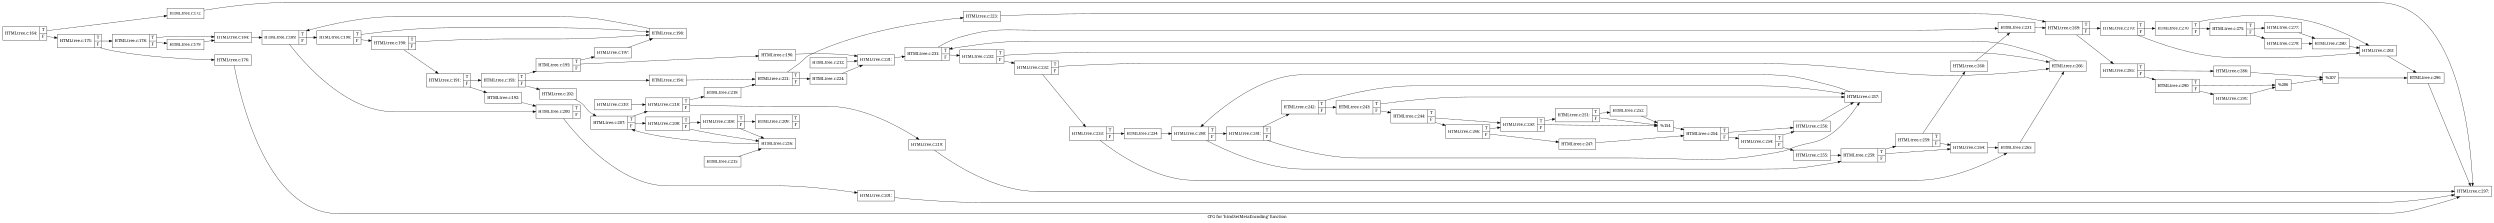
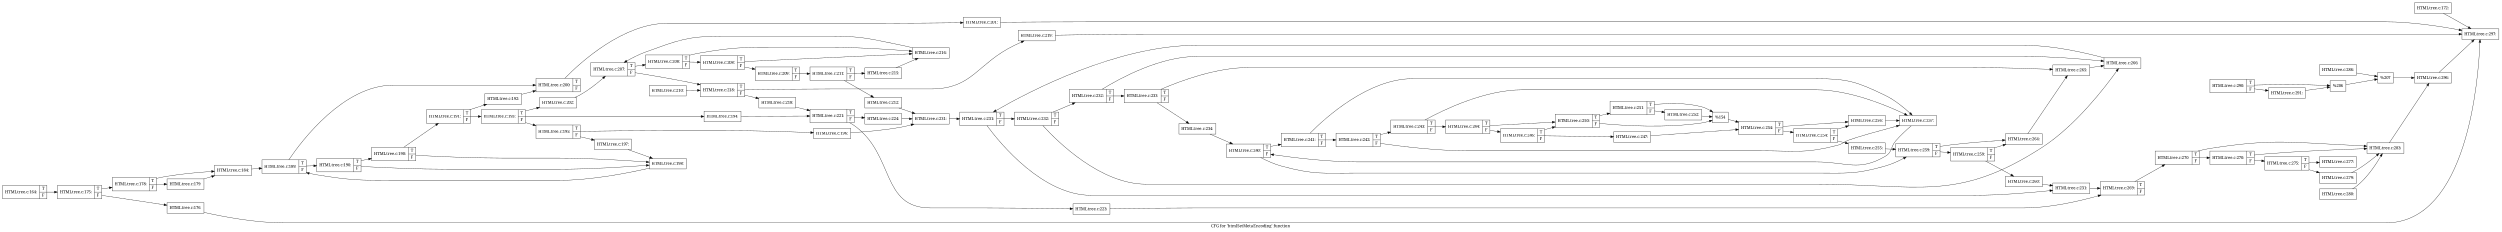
(105, 23) -> none
(2305, 35) -> none
(2305, 44) -> (2365, 165)
(2122, 71) -> none
none -> (832, 74)
